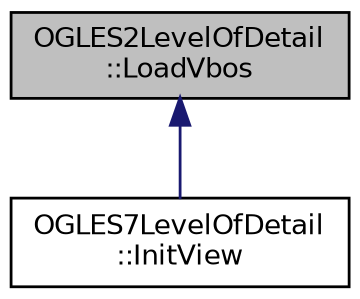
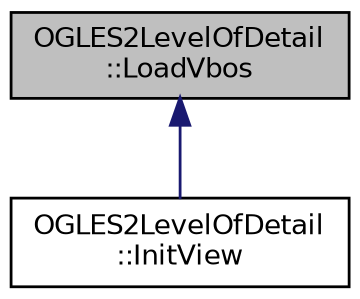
(180, 242) -> (180, 242)
